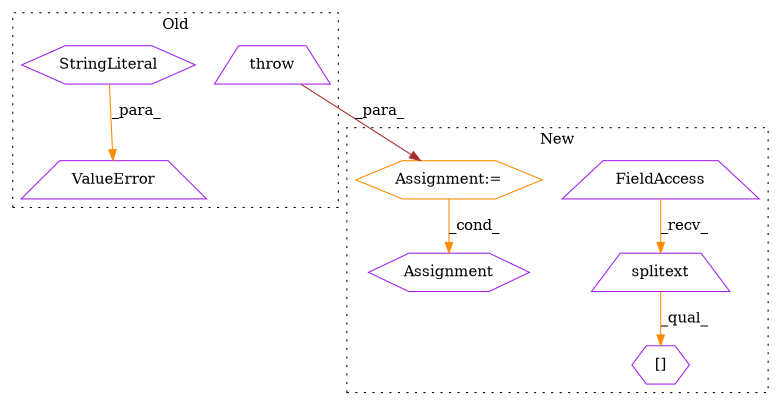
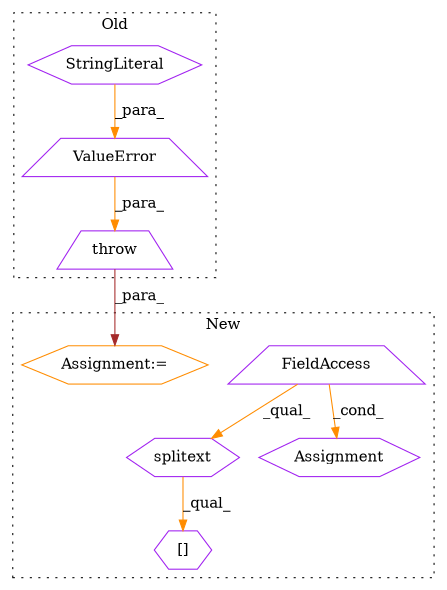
none -> (115, 198)
(449, 221) -> (332, 406)
(685, 226) -> (287, 411)
(661, 272) -> (183, 457)
